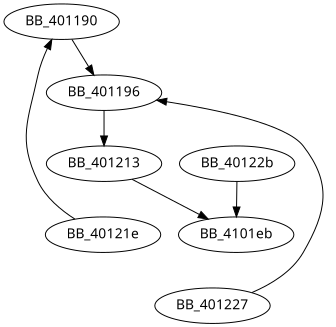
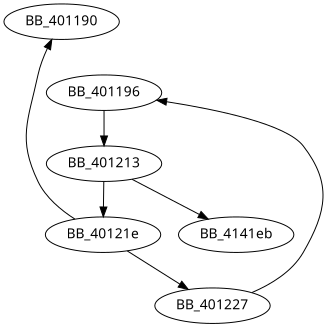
(80, 53) -> none
(237, 164) -> none
none -> (104, 194)
(236, 235) -> (236, 235)
none -> (154, 268)
